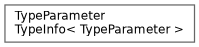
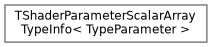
(100, 24) -> (106, 24)
